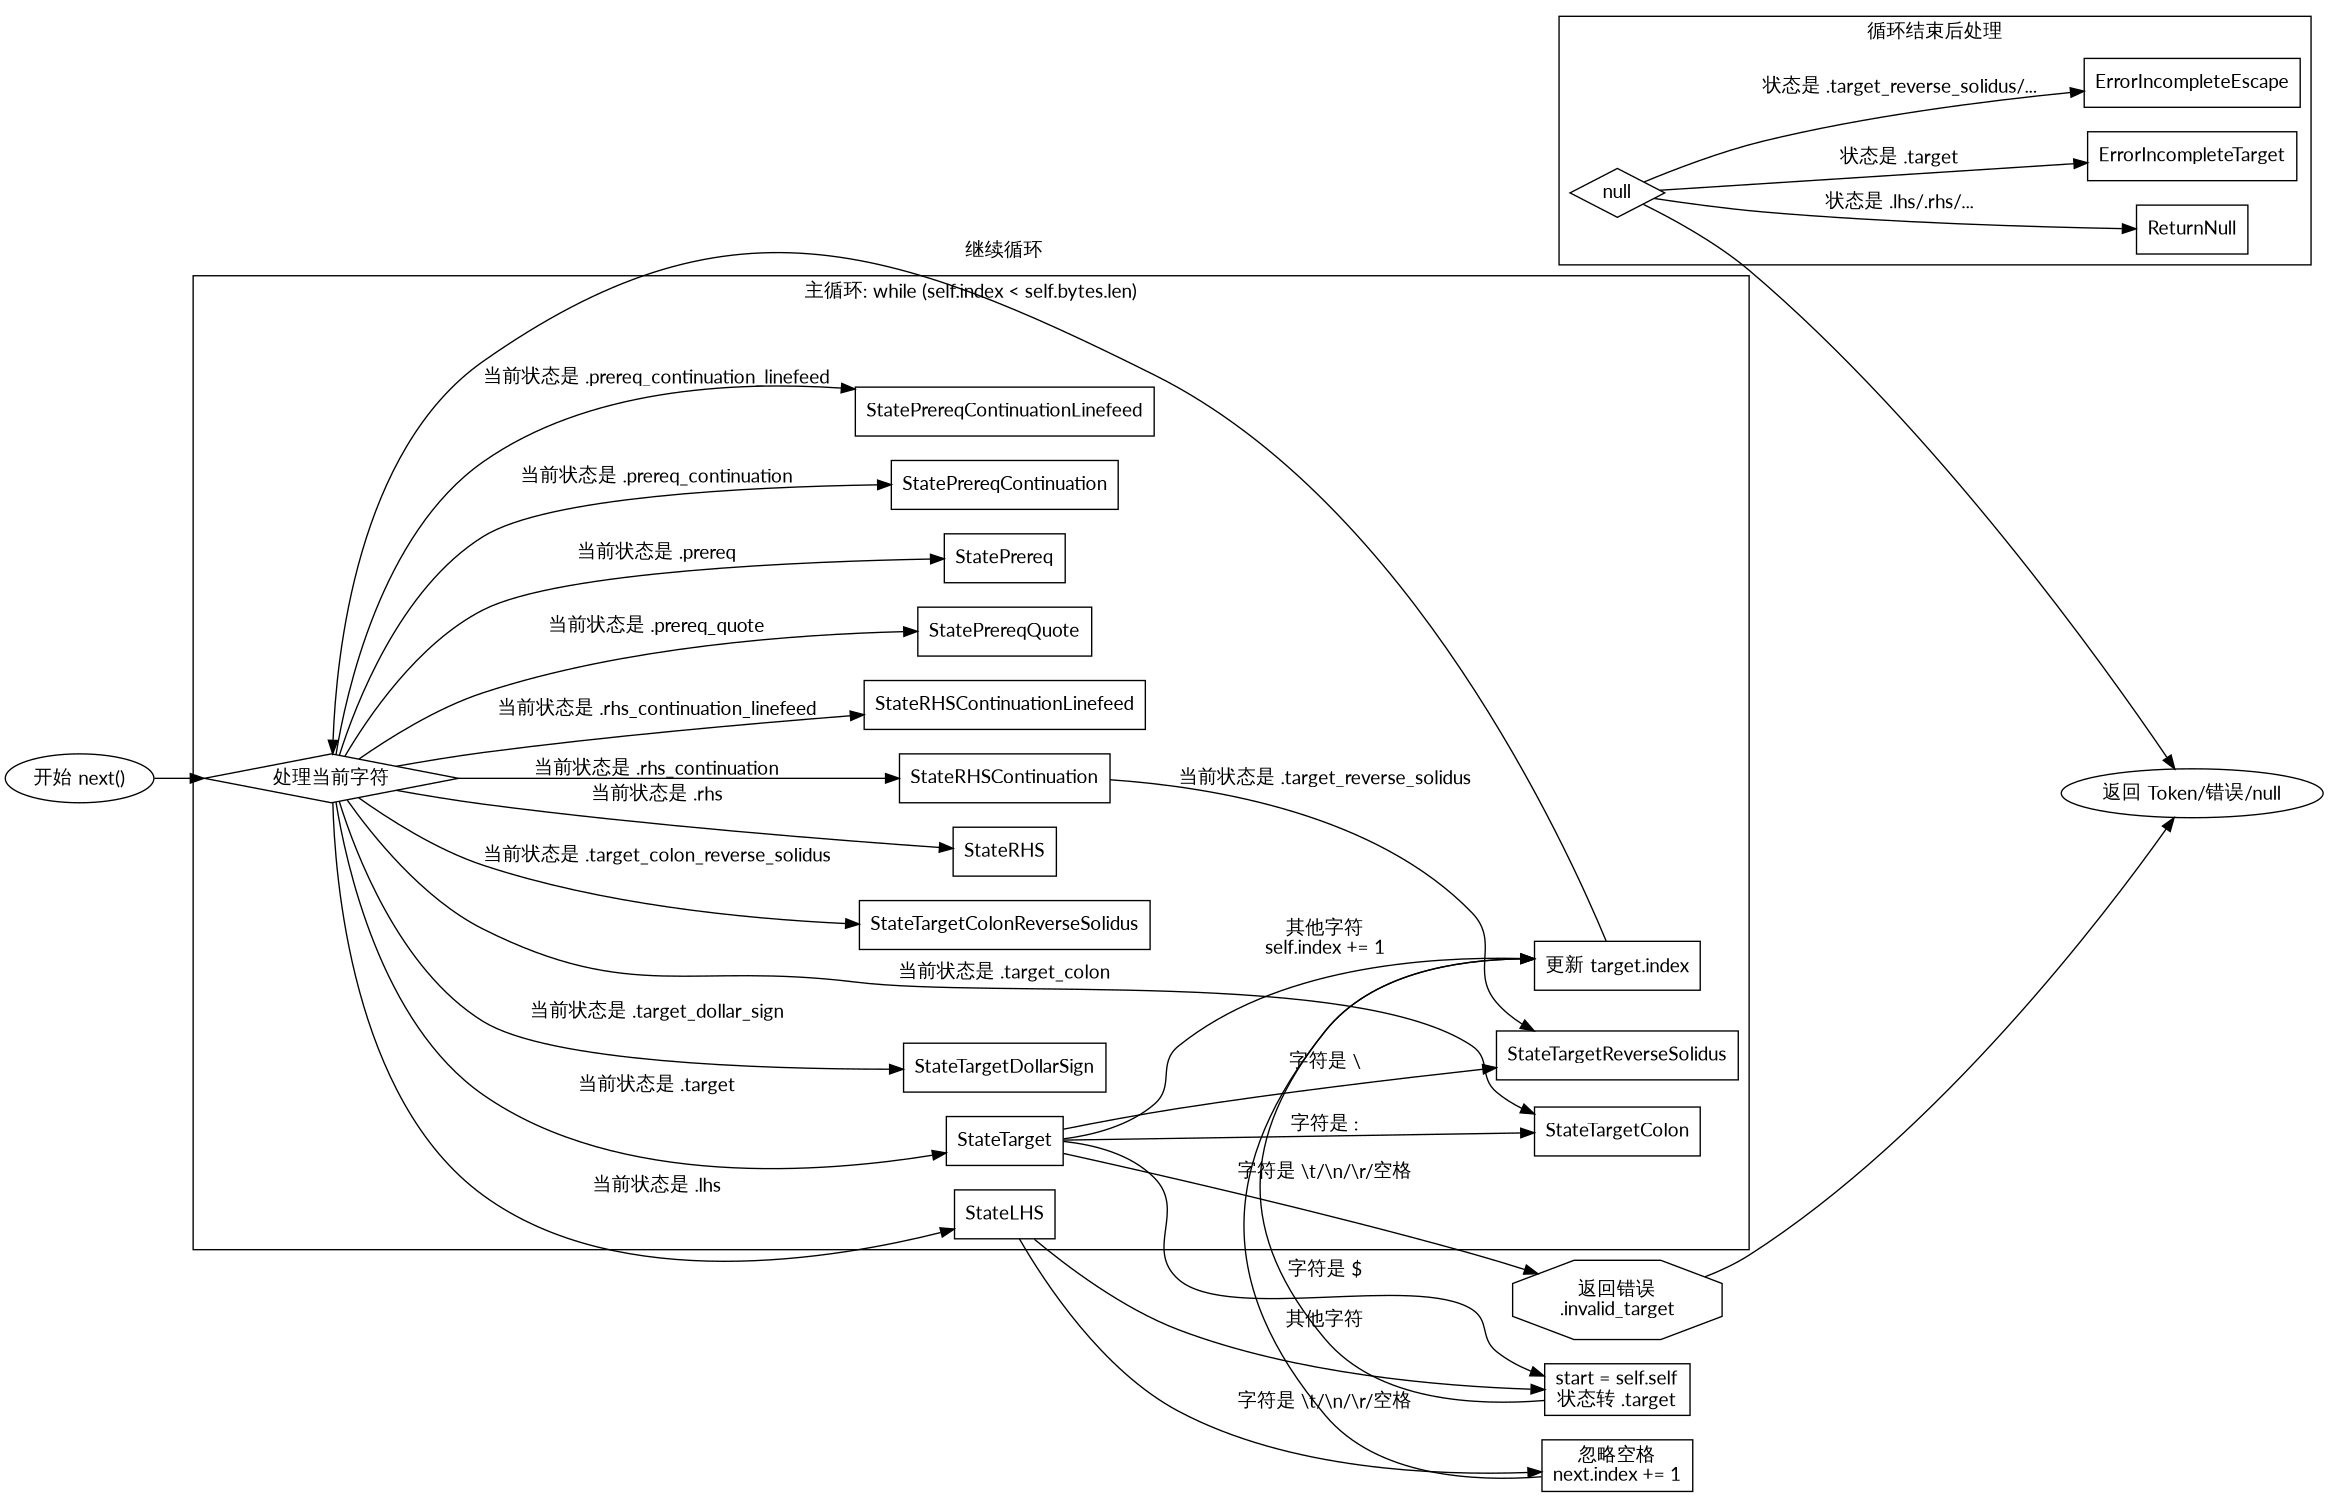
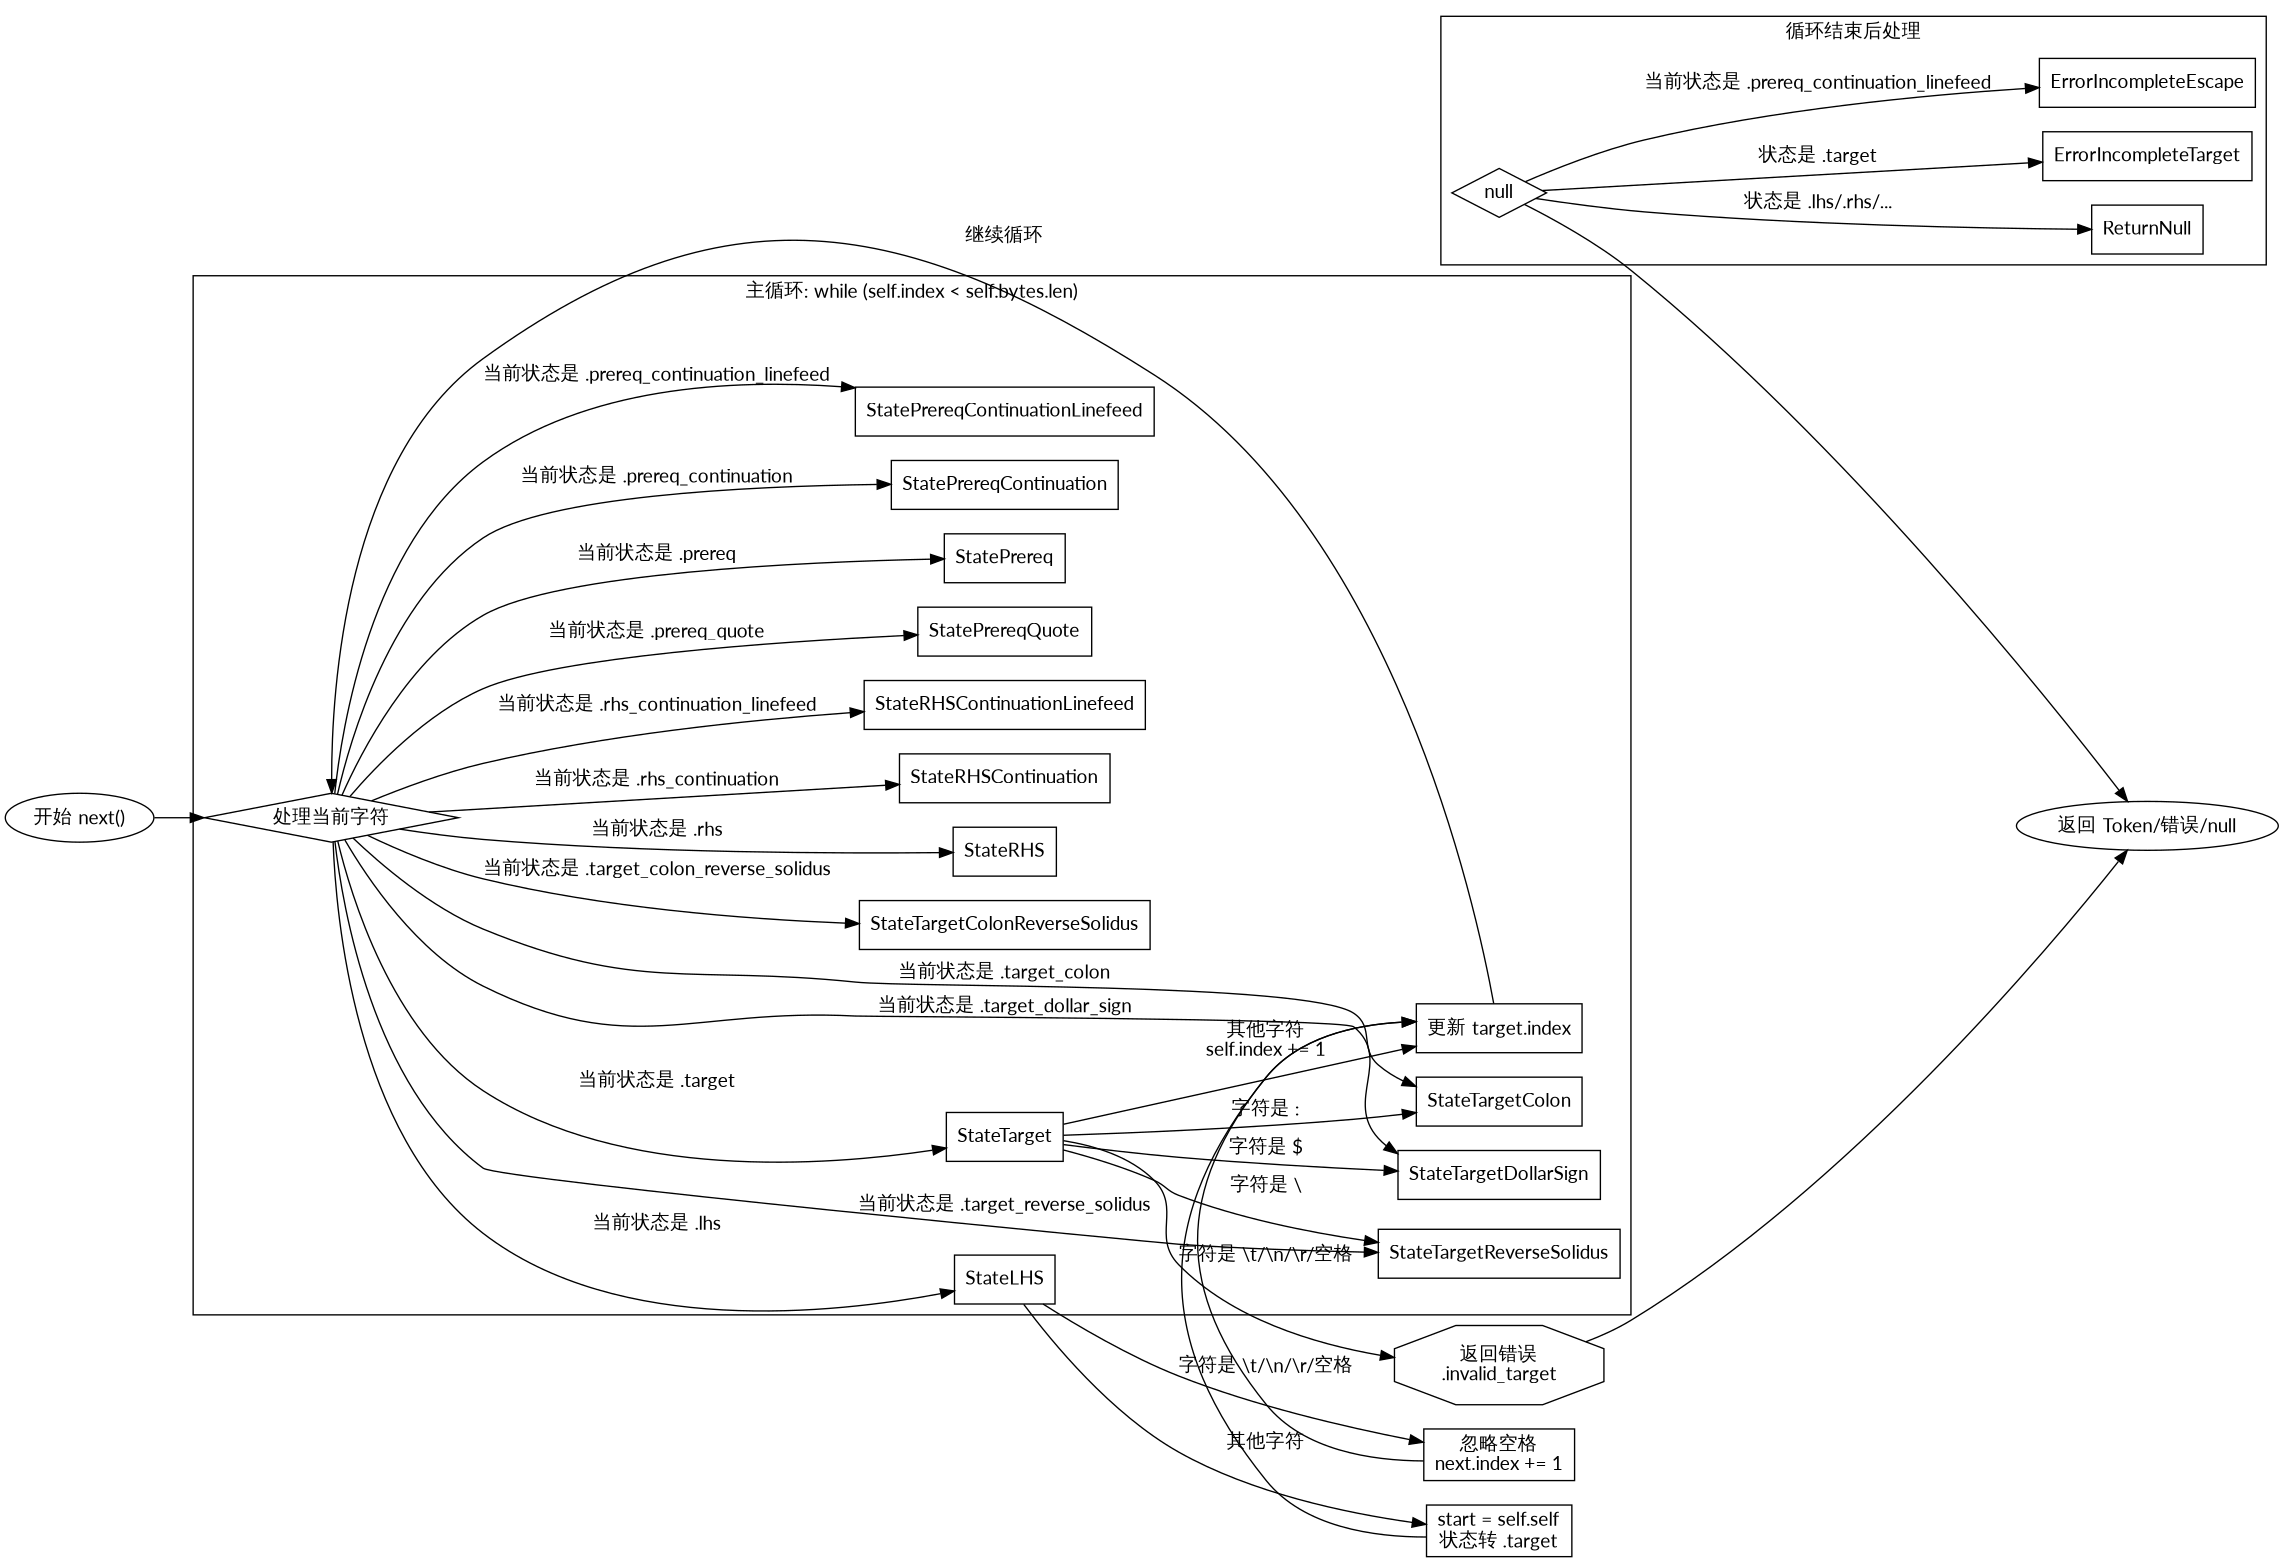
(1900, 86) -> (1818, 82)
(1363, 839) -> (740, 1201)
(1280, 1299) -> (1231, 1161)
